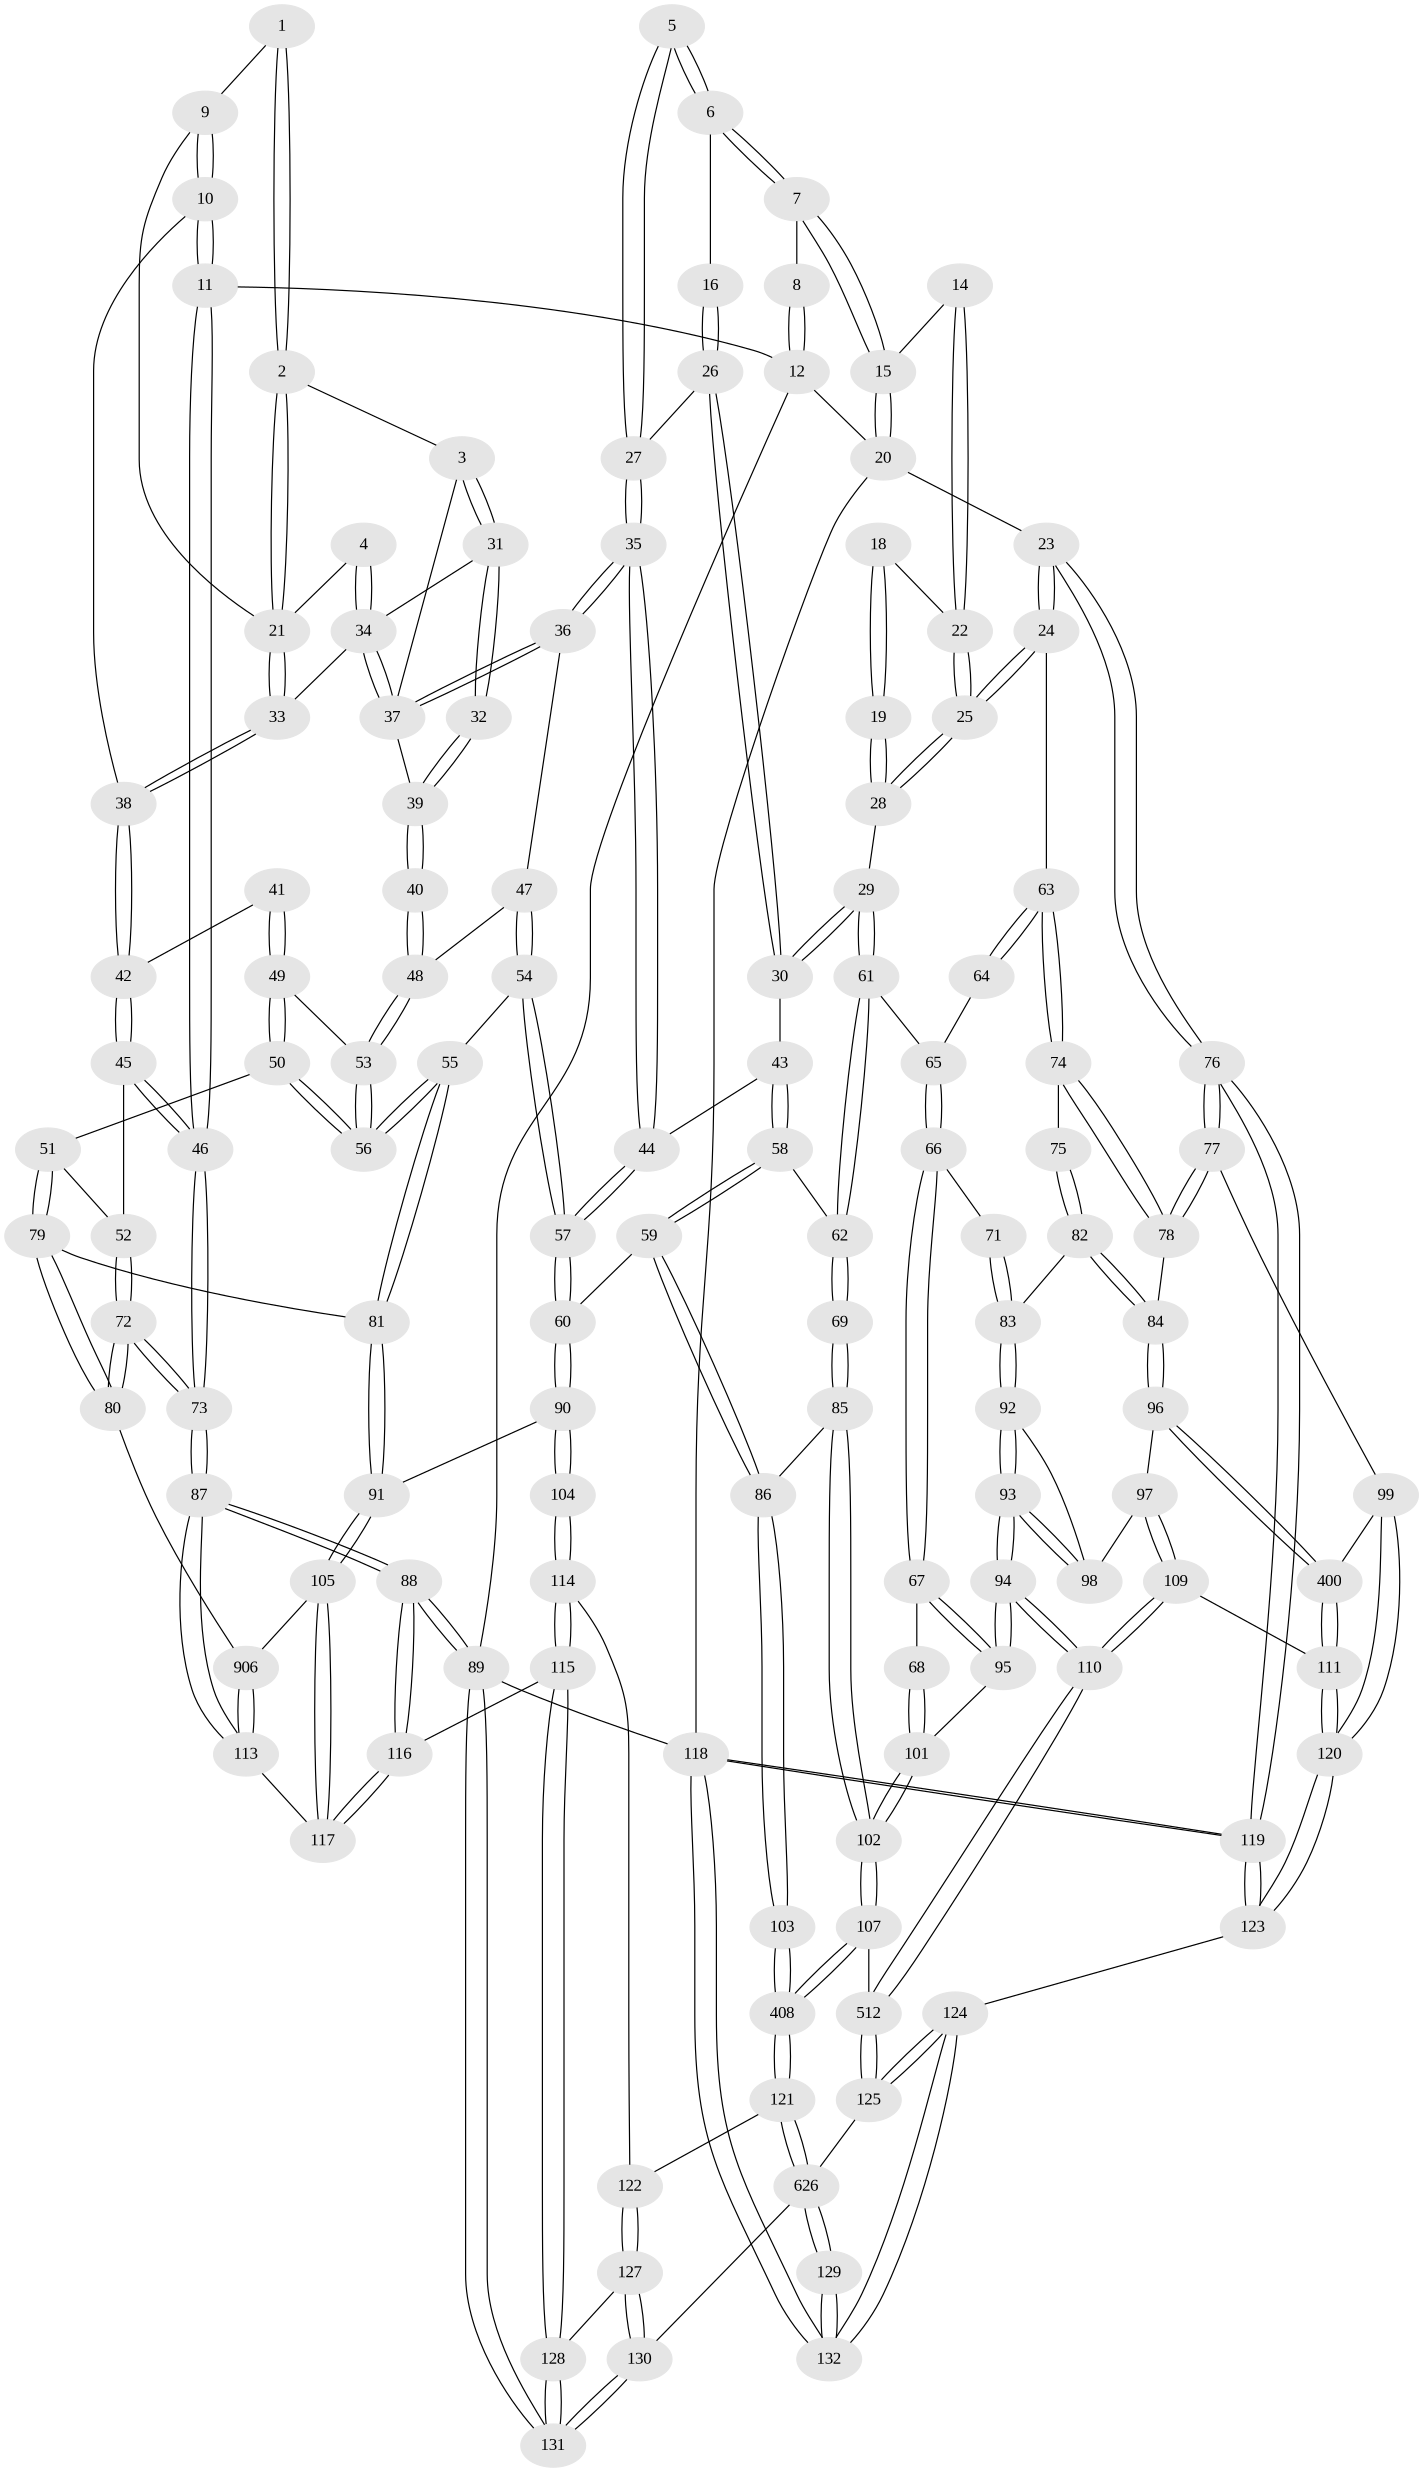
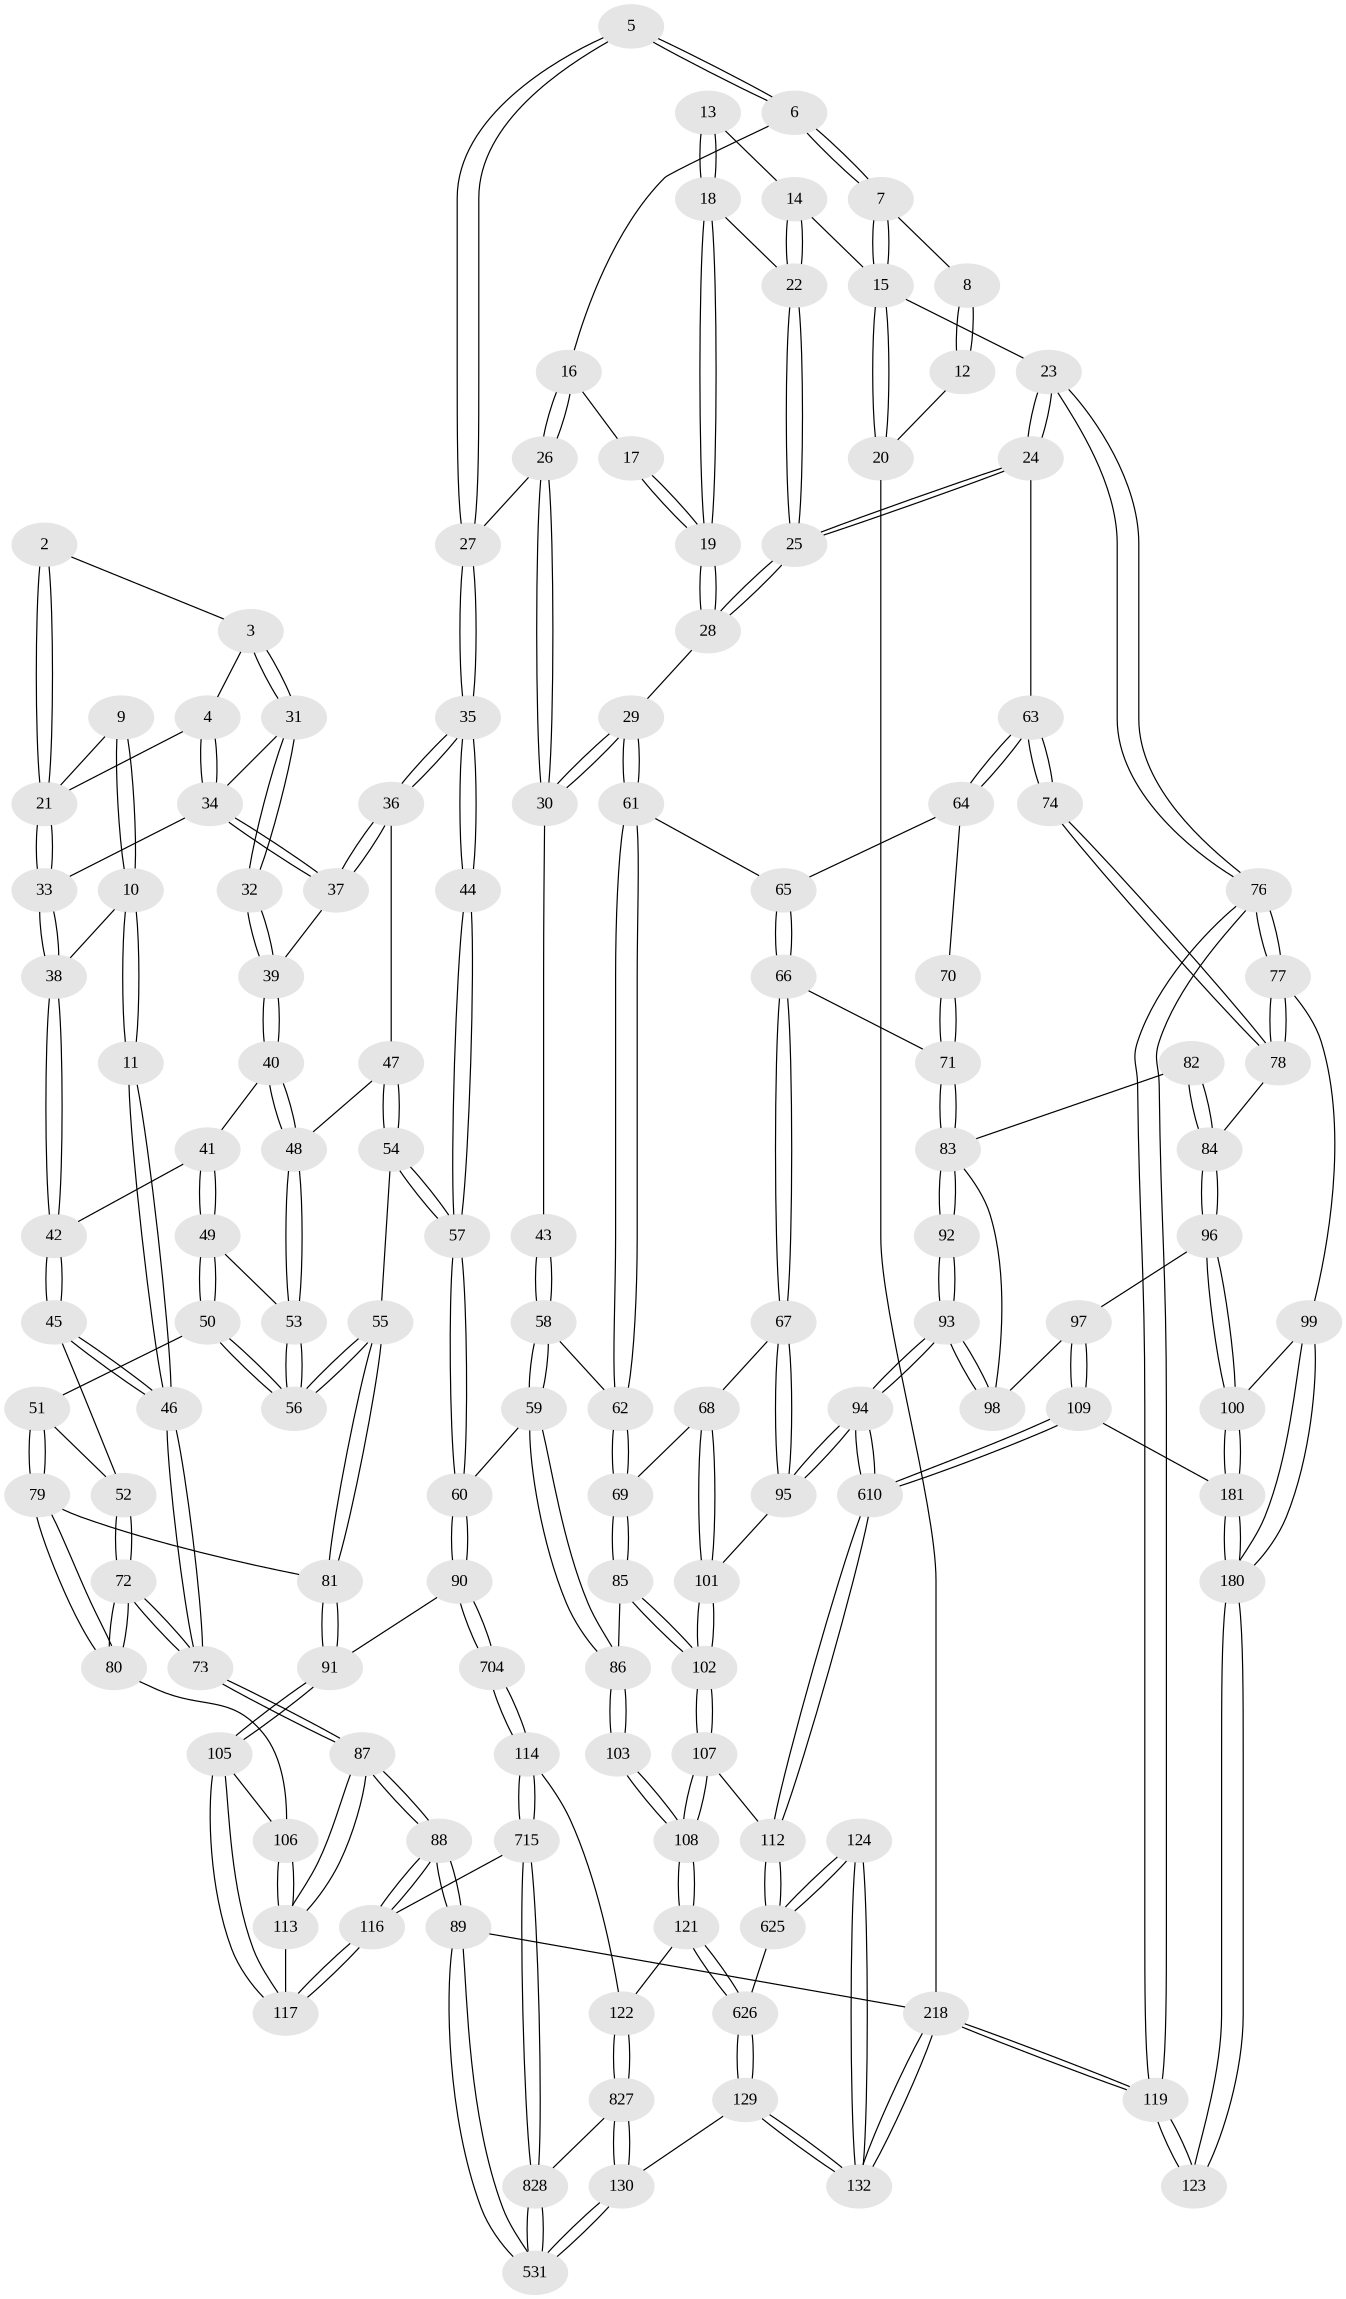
(282, 26) -> none
none -> (708, 113)
(508, 304) -> none
none -> (631, 458)
(976, 507) -> (965, 329)
(430, 577) -> (229, 674)
none -> (948, 977)
(587, 1011) -> none
(722, 1101) -> none
none -> (239, 1106)
(1058, 1150) -> none
none -> (664, 1452)
(1060, 1491) -> (1000, 1274)
(563, 1495) -> (492, 1668)
(1330, 1582) -> (1232, 1409)
(246, 1668) -> (286, 1841)
(563, 1668) -> (527, 1841)
(1090, 1668) -> (870, 1495)
(1330, 1668) -> (1232, 1495)
(696, 1754) -> (936, 2014)
(1330, 1754) -> (1232, 1582)
(1104, 1970) -> none
(782, 2014) -> (686, 1841)
(869, 2014) -> (773, 1841)
(869, 2100) -> (773, 1927)
(630, 2273) -> (622, 2100)
(723, 2273) -> (683, 2143)
(553, 2359) -> (535, 2186)
(553, 2446) -> (535, 2273)
